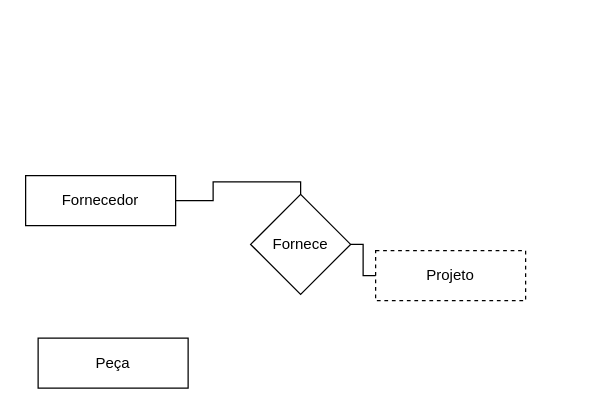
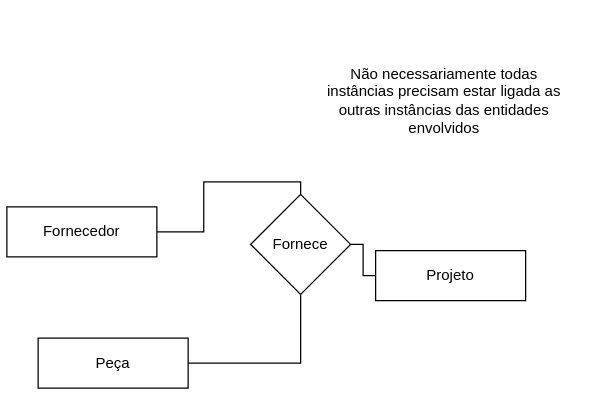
none -> (444, 101)
(101, 201) -> (82, 232)
(451, 276) -> (451, 276)
none -> (279, 363)
